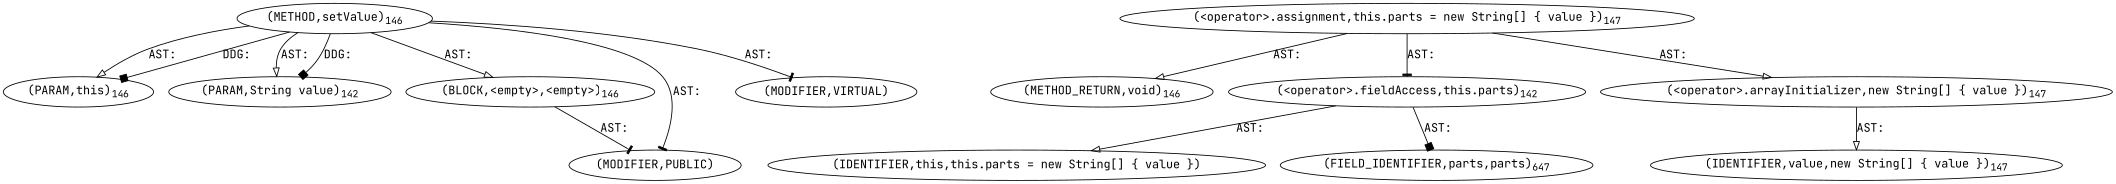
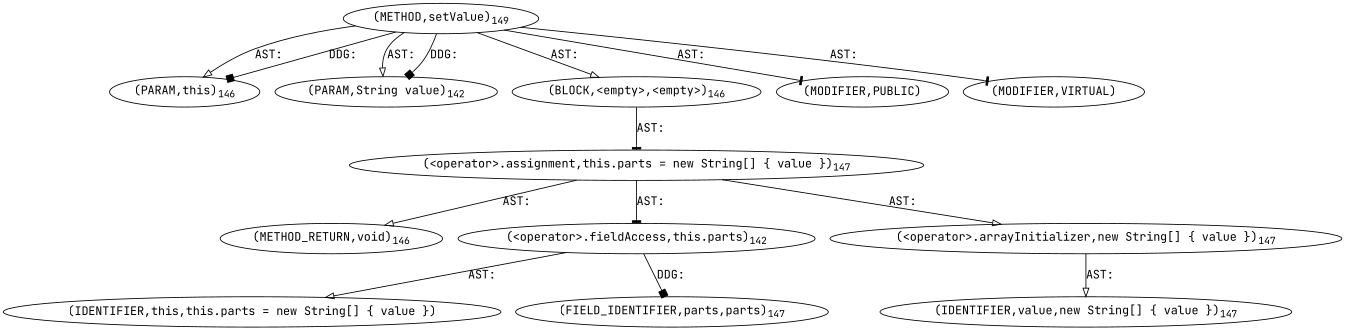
(394, 17) -> (500, 17)
(591, 128) -> (637, 126)
(1442, 129) -> (675, 275)
(1541, 164) -> (777, 311)
